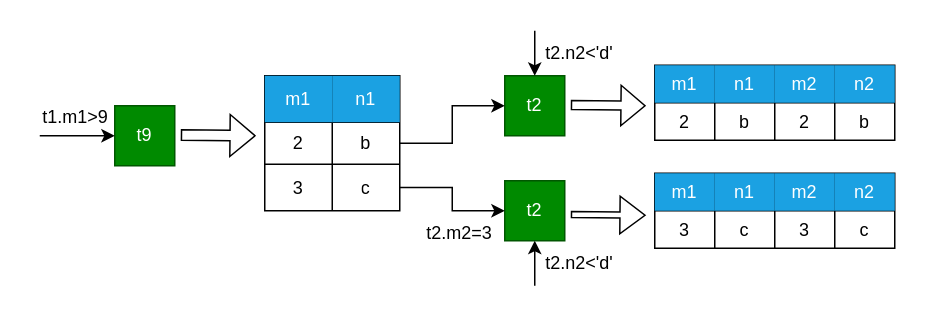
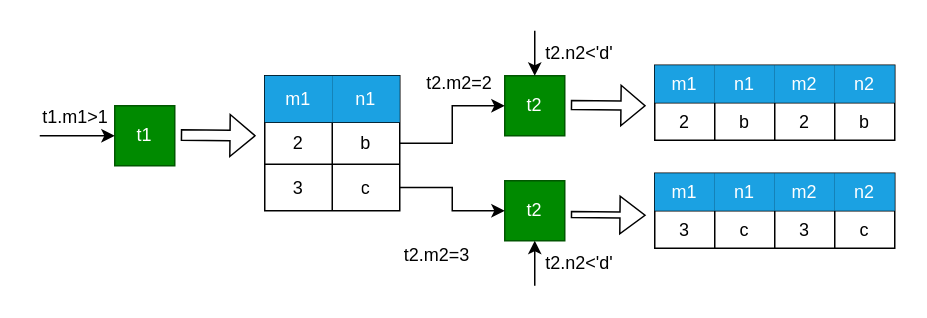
none -> (460, 83)
(76, 118) -> (76, 118)
(145, 136) -> (145, 136)
(460, 233) -> (437, 256)
